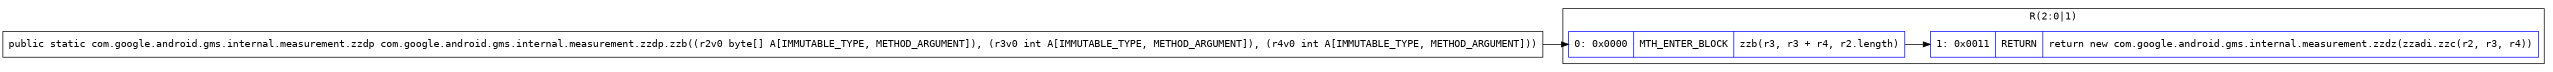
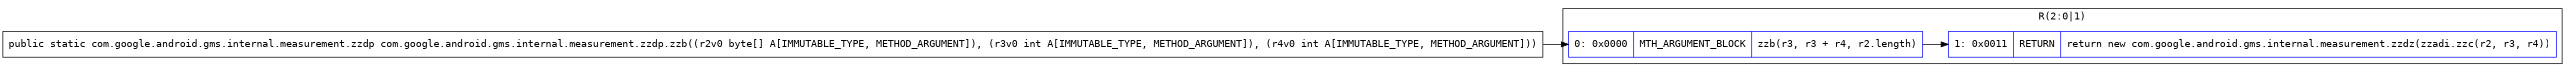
(1684, 44) -> (1693, 44)
